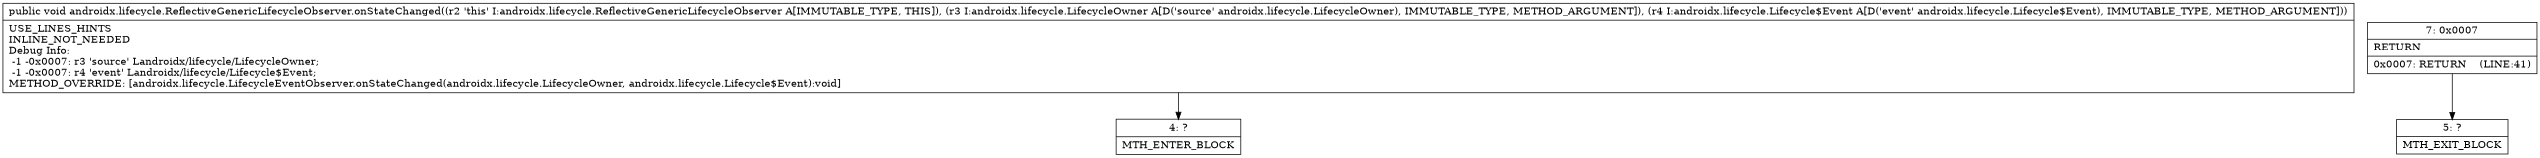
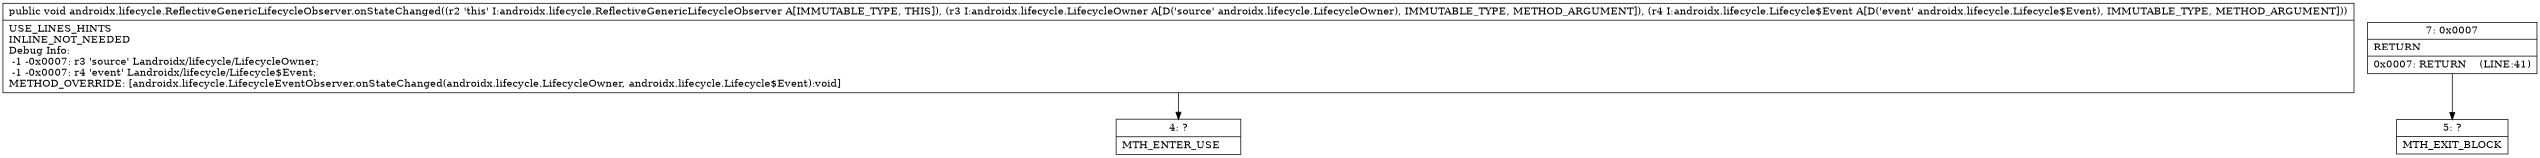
(1178, 145) -> (1171, 145)
